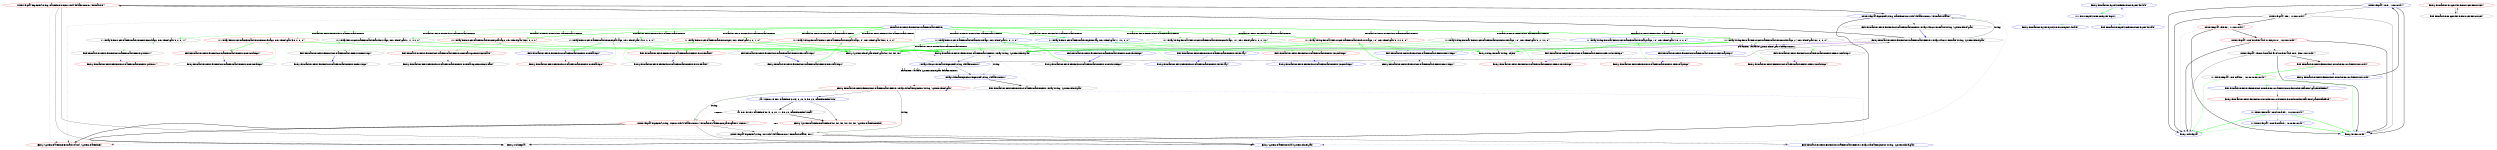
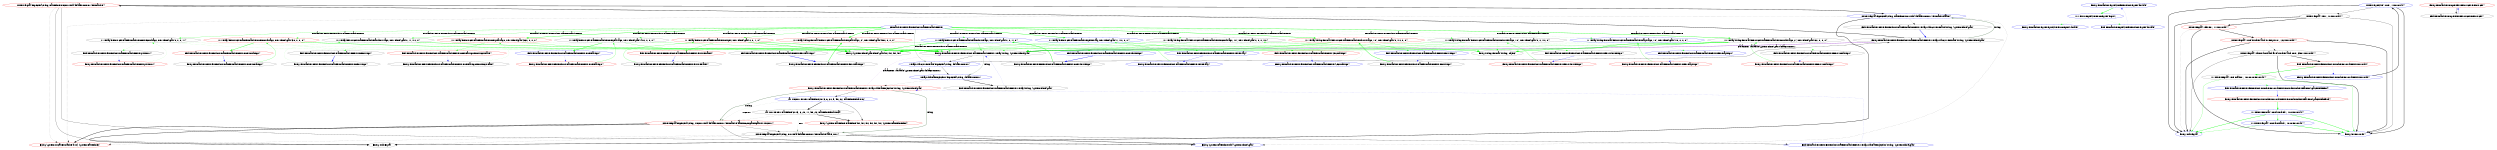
(2386, 5) -> (2386, 5)
(70, 145) -> (70, 145)
